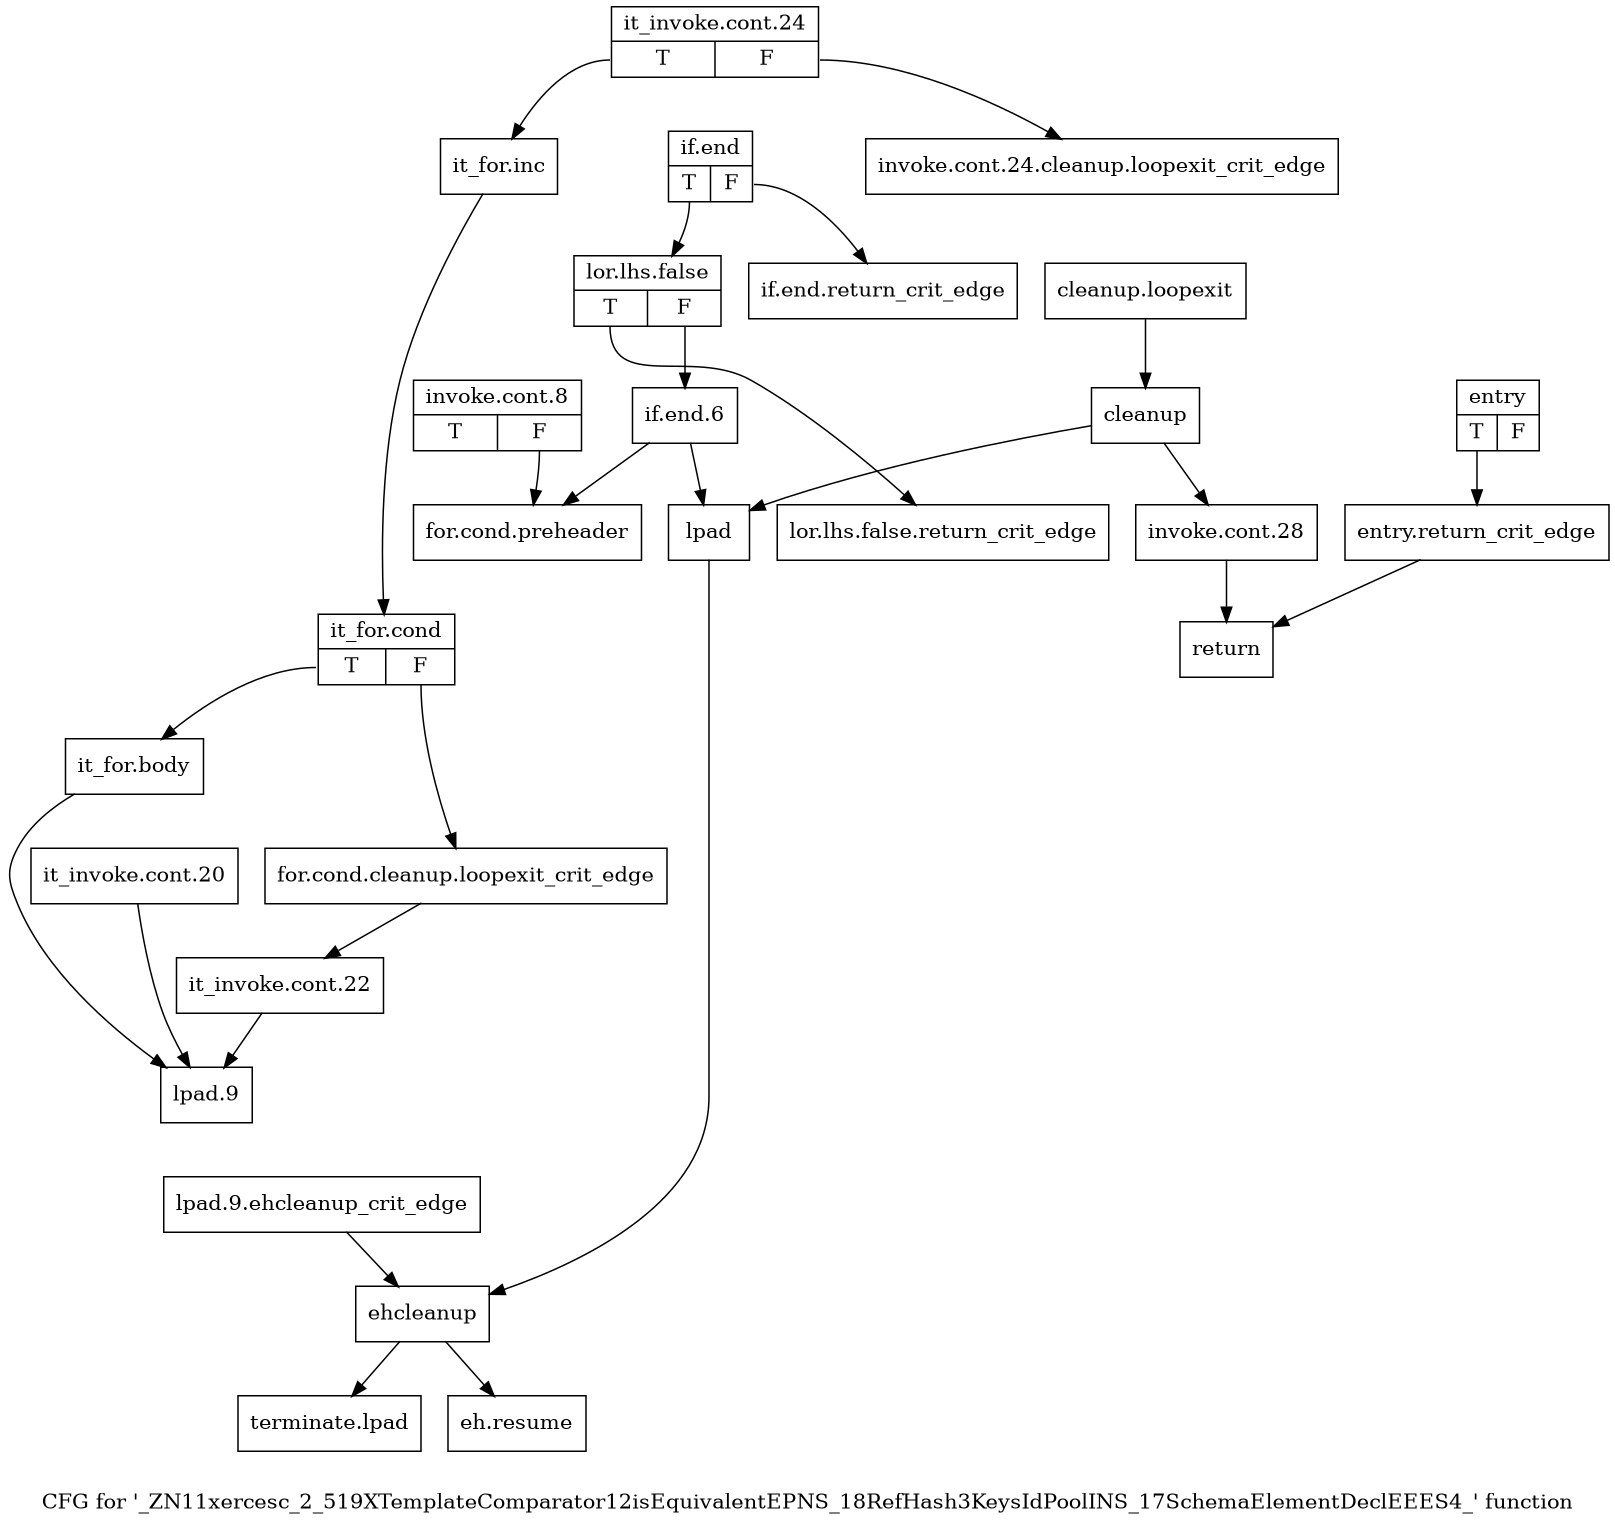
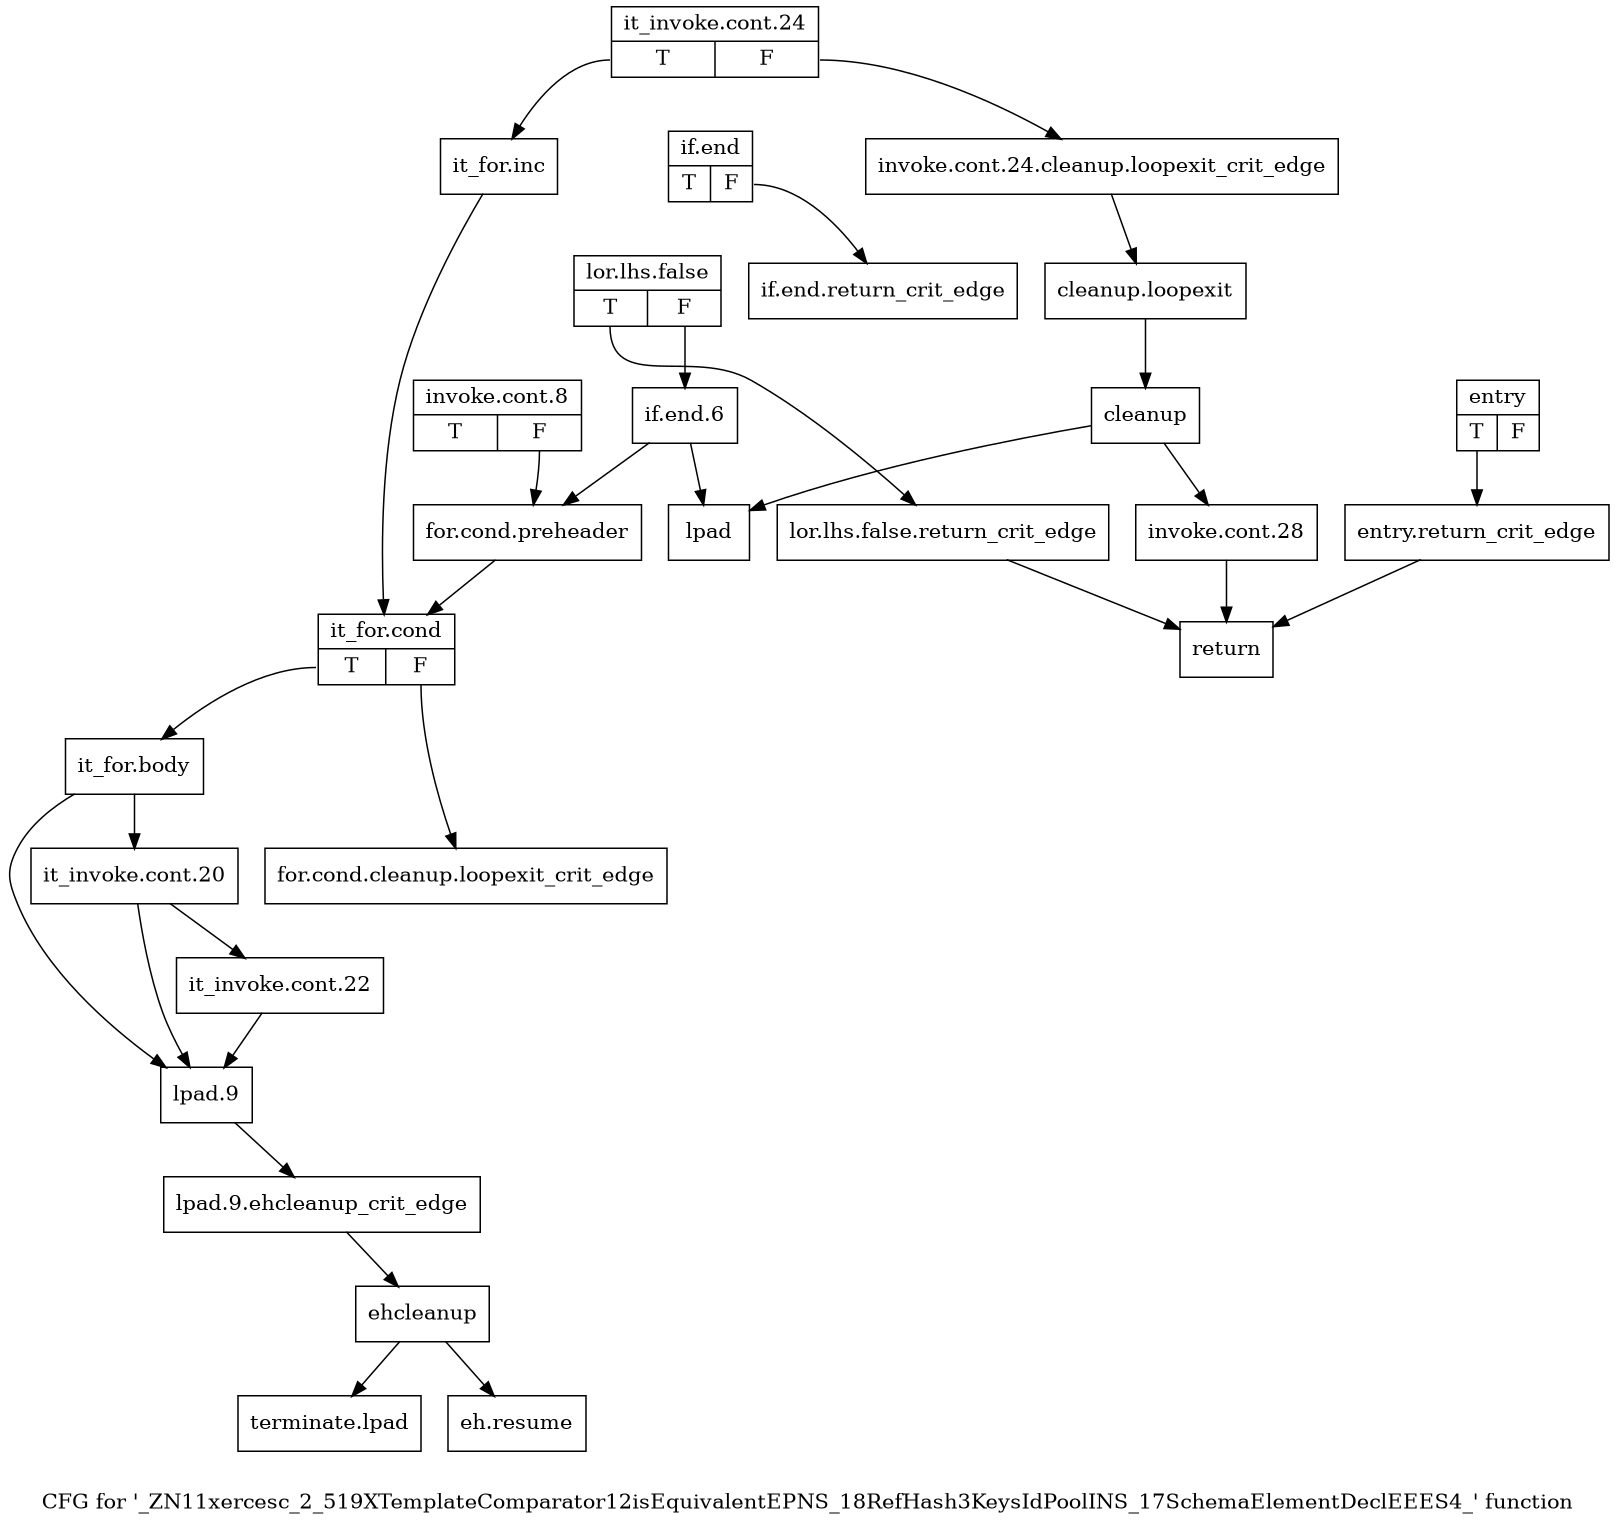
none -> (1121, 222)
(686, 223) -> none
none -> (468, 582)
none -> (1086, 592)
none -> (134, 814)
(380, 927) -> (201, 926)
(709, 978) -> none
none -> (259, 1145)
